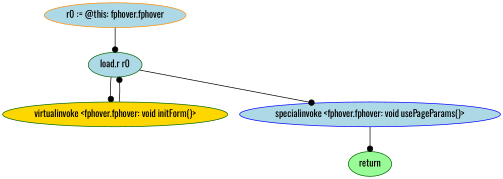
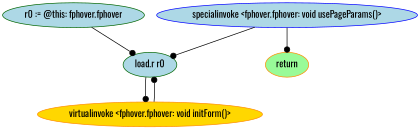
(115, 15) -> (73, 15)
(224, 86) -> (215, 41)
(115, 114) -> (150, 114)
(370, 164) -> (287, 65)
